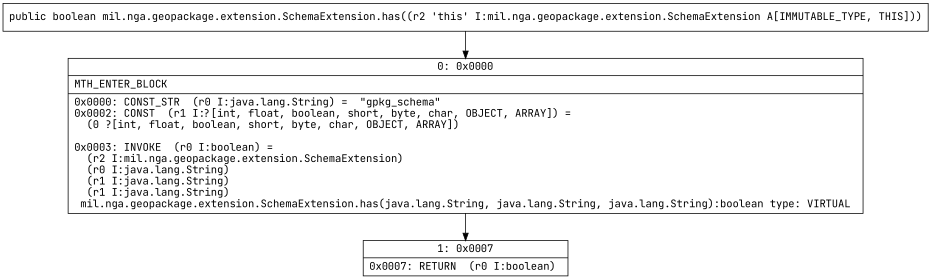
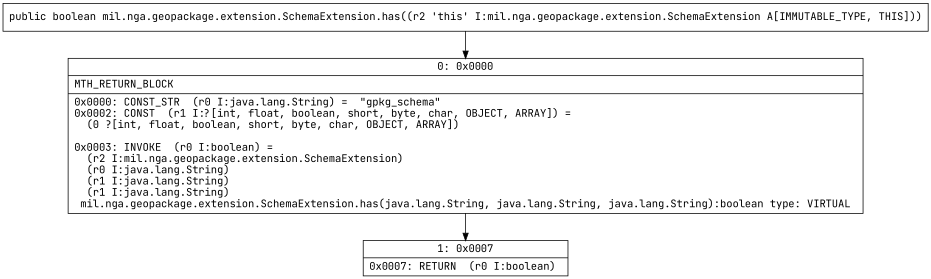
(121, 84) -> (124, 84)
